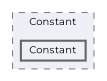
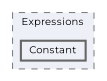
(53, 22) -> (53, 22)
